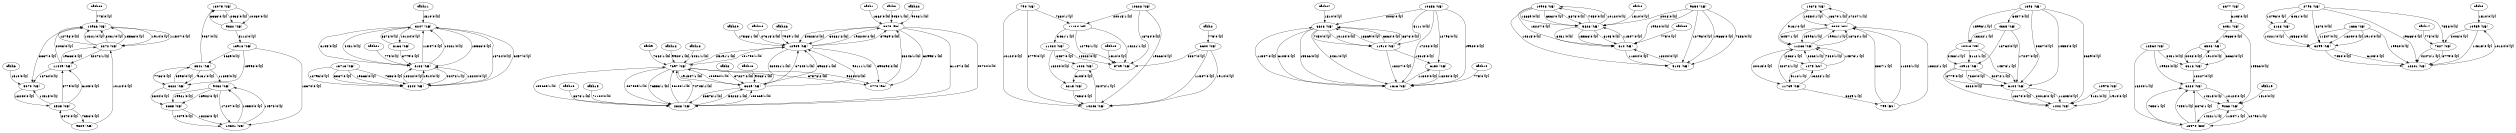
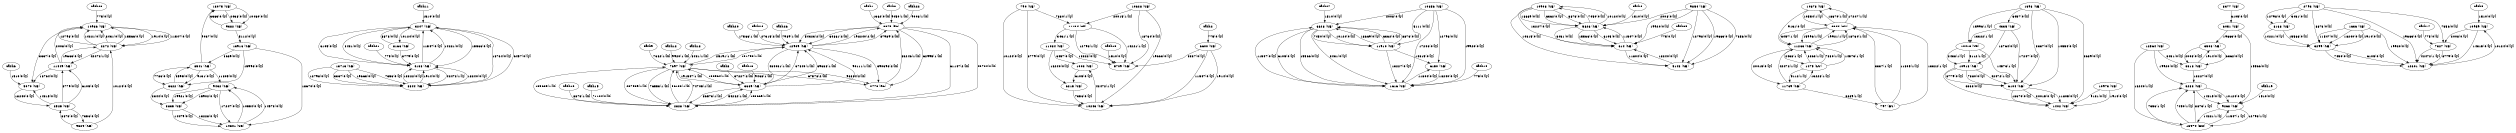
(1888, 106) -> (1888, 106)
